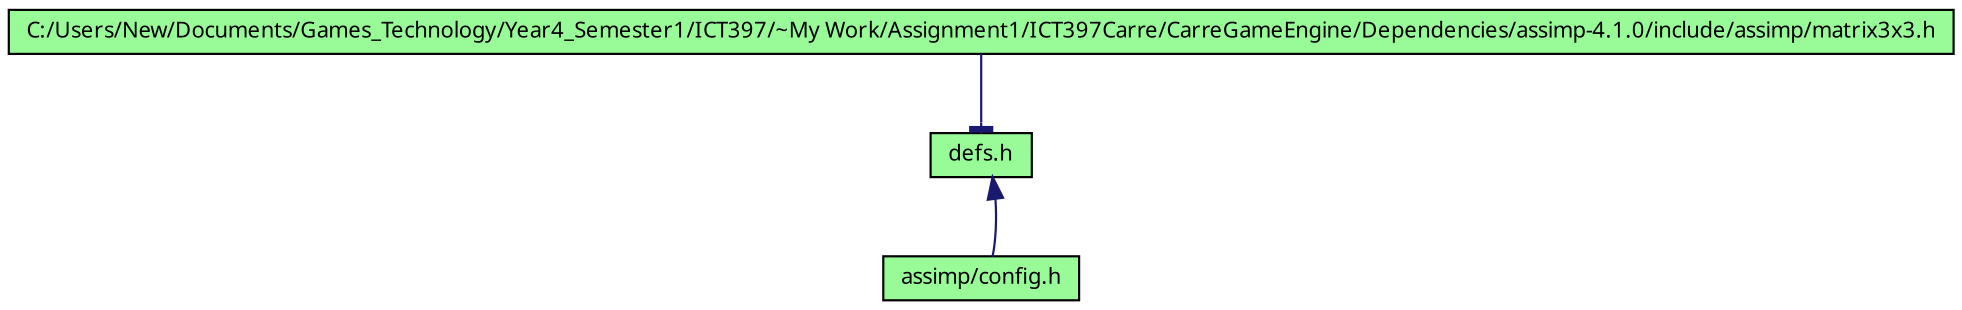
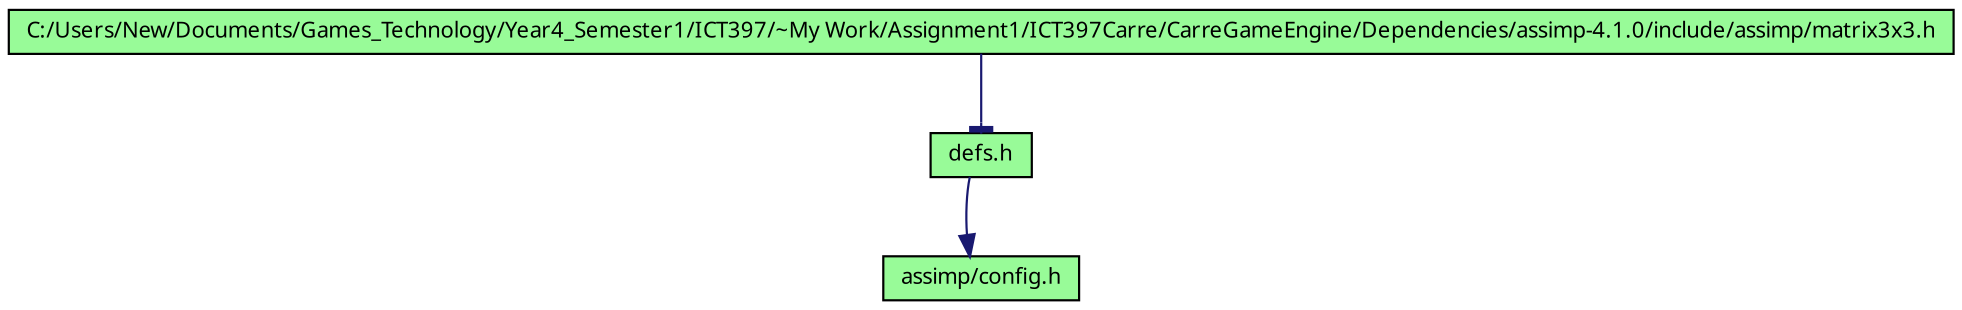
(996, 228) -> (967, 206)
